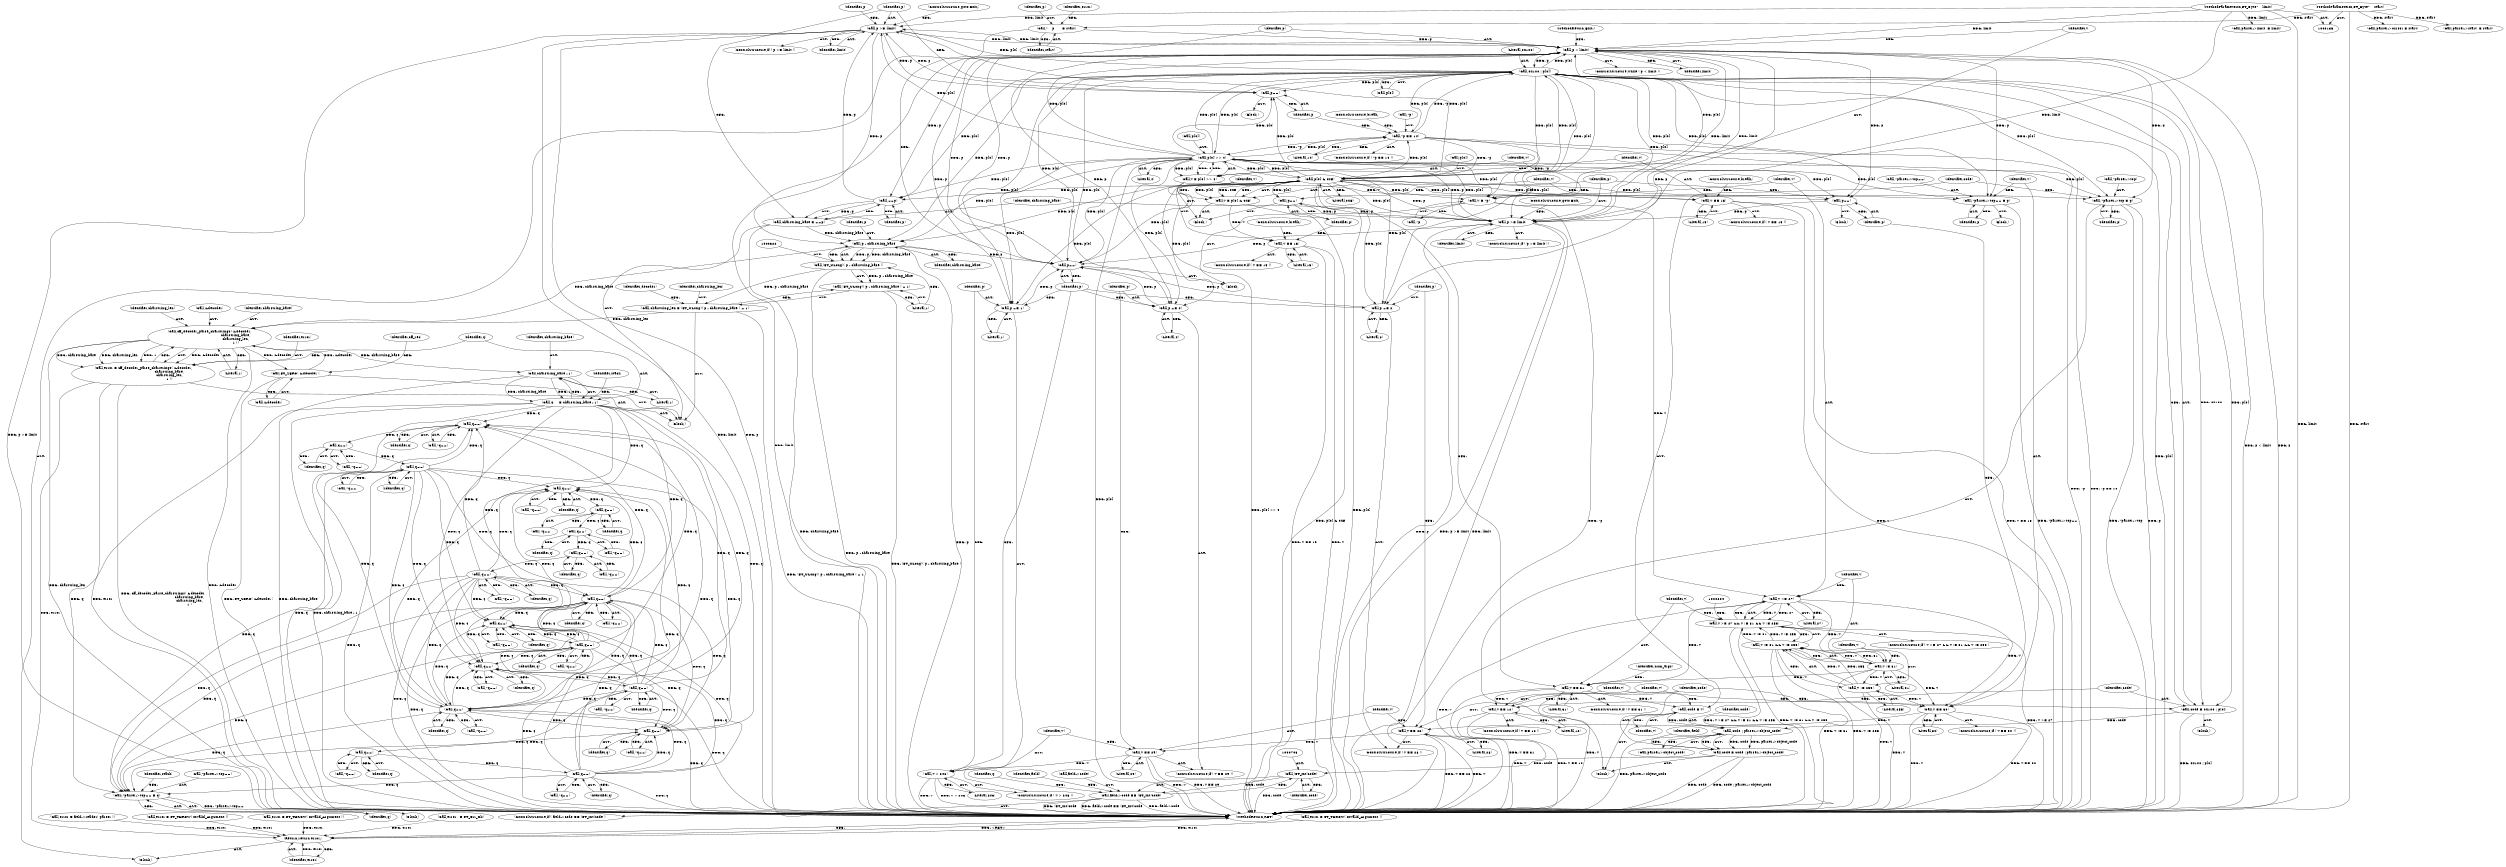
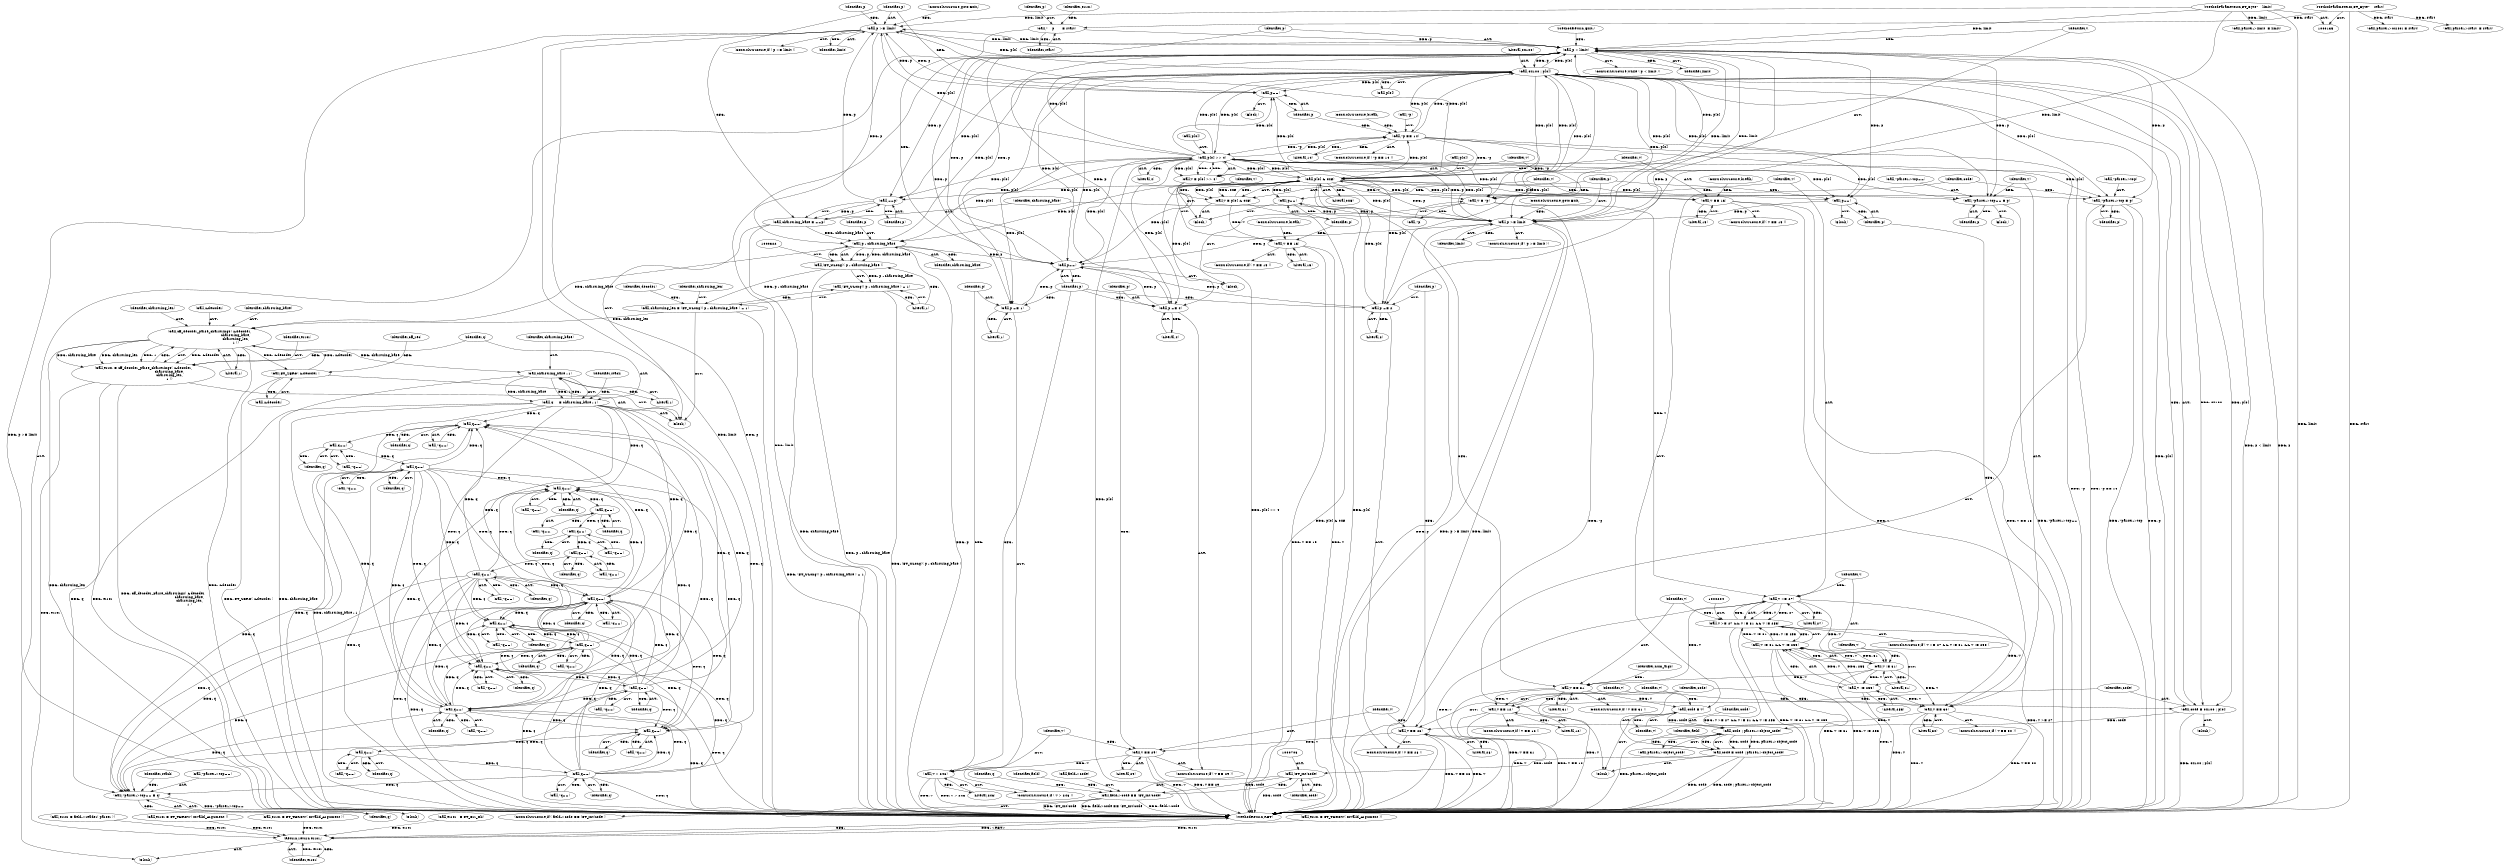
(1140, 198) -> none
(1722, 613) -> (1722, 613)
